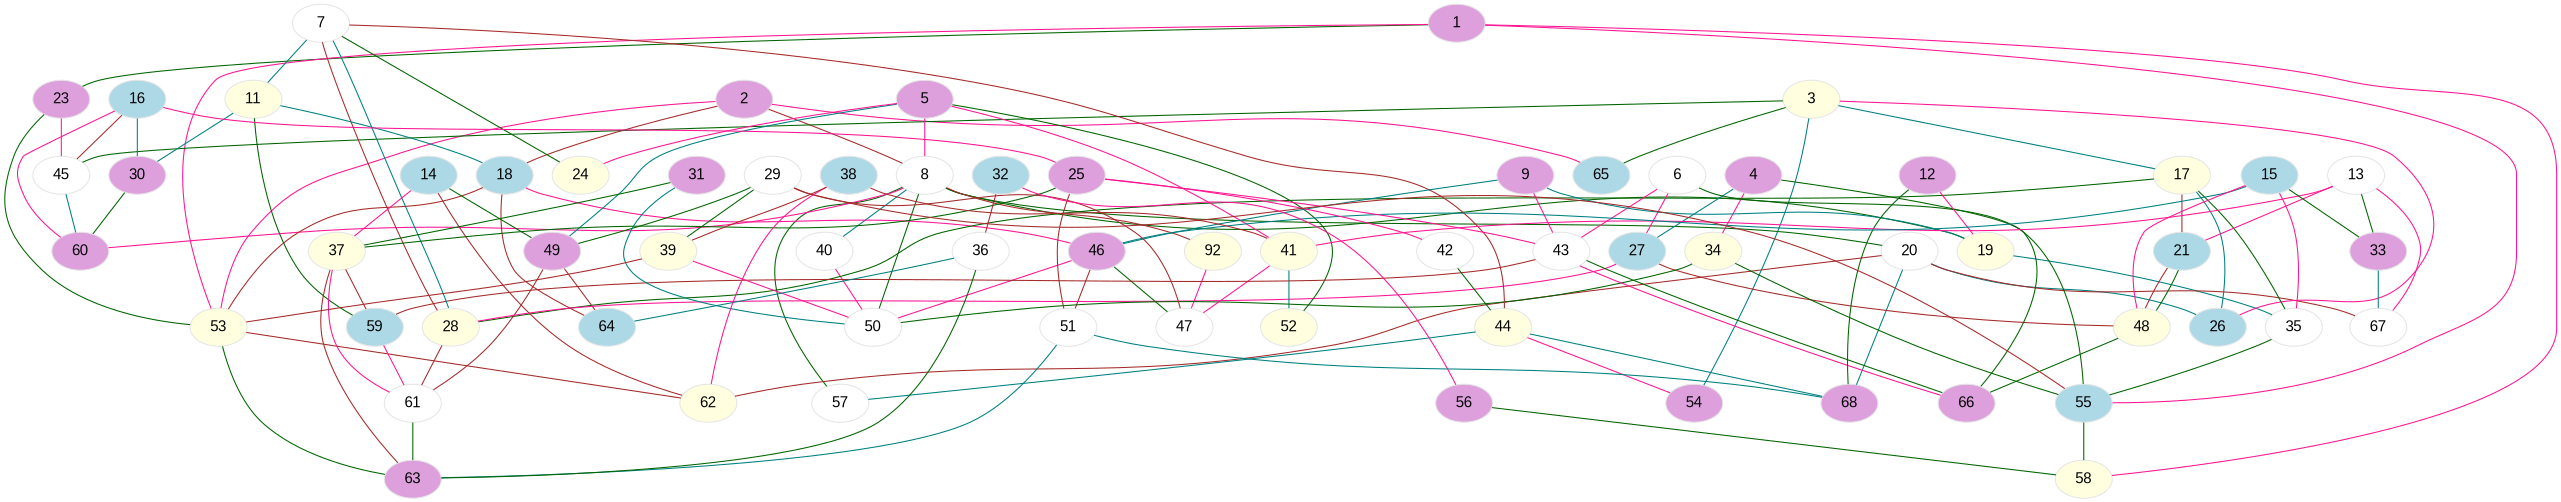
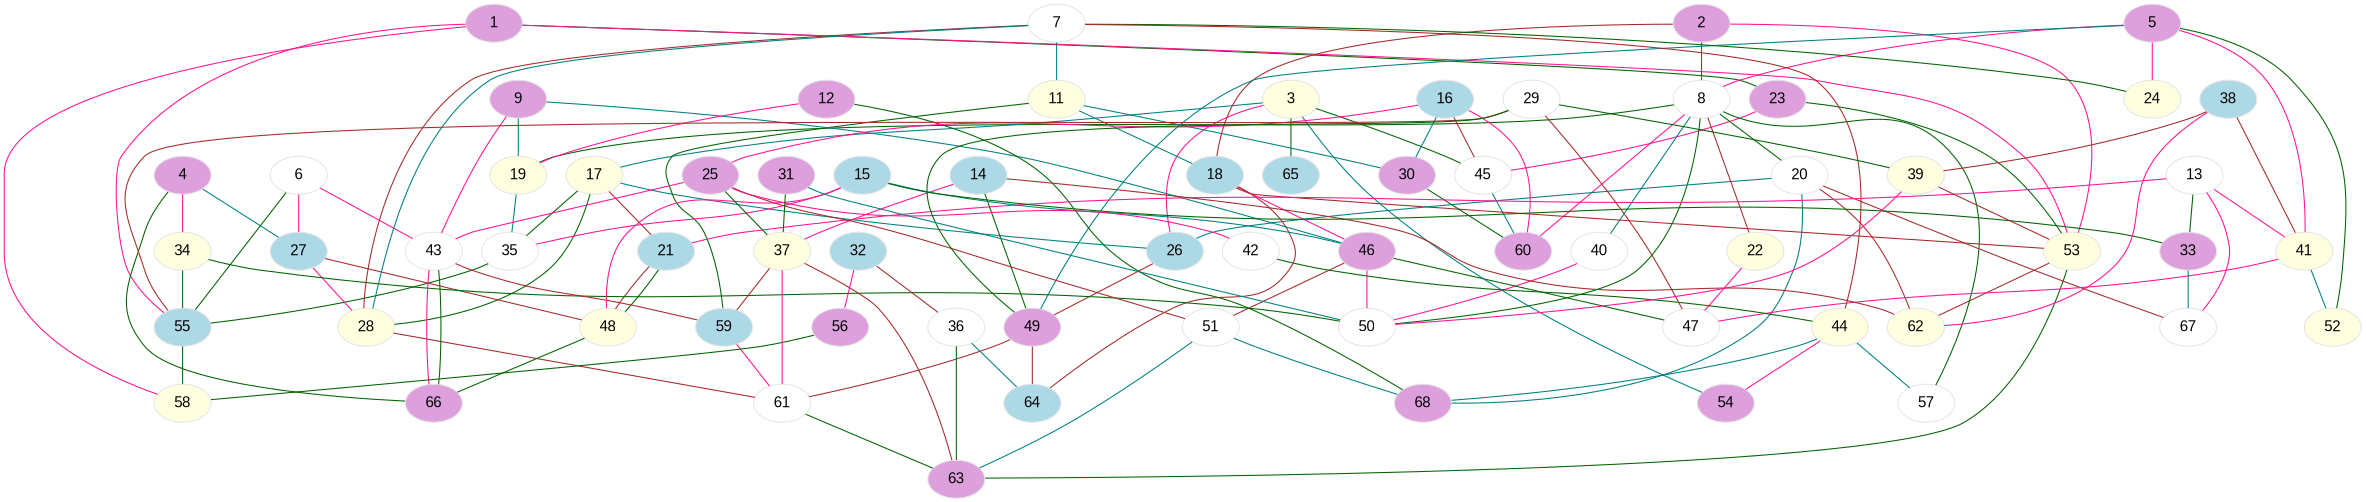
(1178, 122) -> none
(1213, 251) -> (1755, 251)
none -> (1106, 288)
